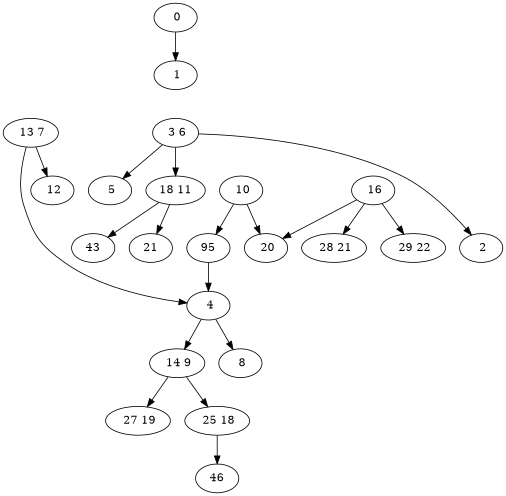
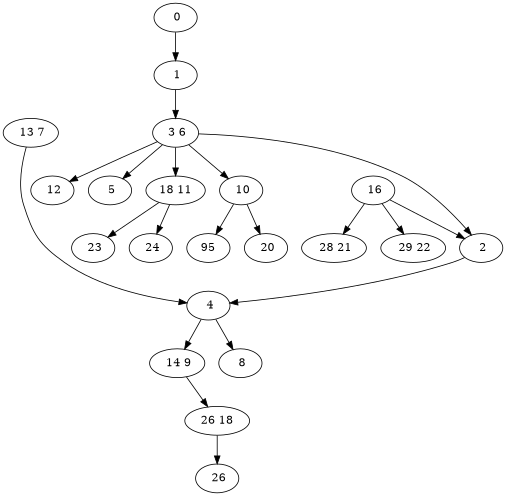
none -> (176, 100)
(40, 158) -> (117, 160)
none -> (205, 159)
(323, 217) -> (424, 217)
(93, 248) -> (93, 248)
(151, 248) -> (151, 248)
(208, 273) -> (353, 286)
(138, 421) -> none
(217, 421) -> (217, 421)
(217, 478) -> (217, 478)
